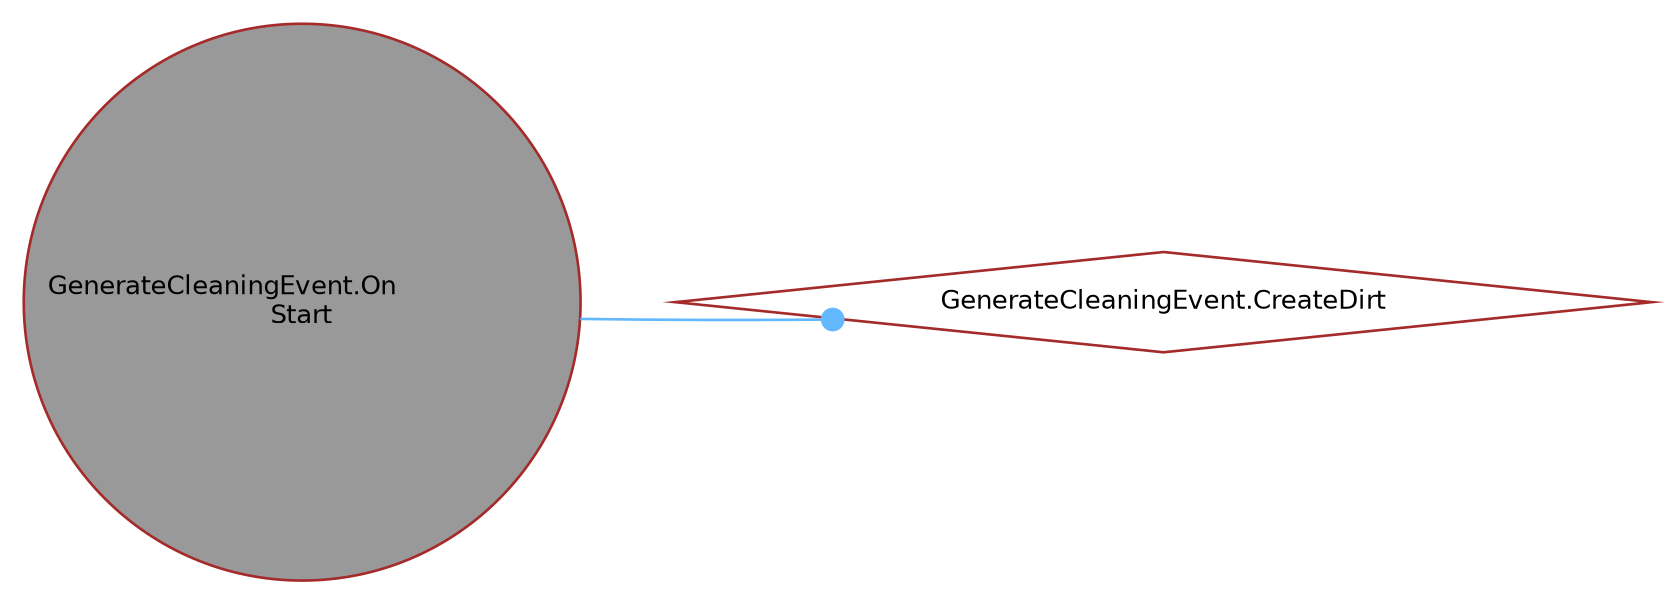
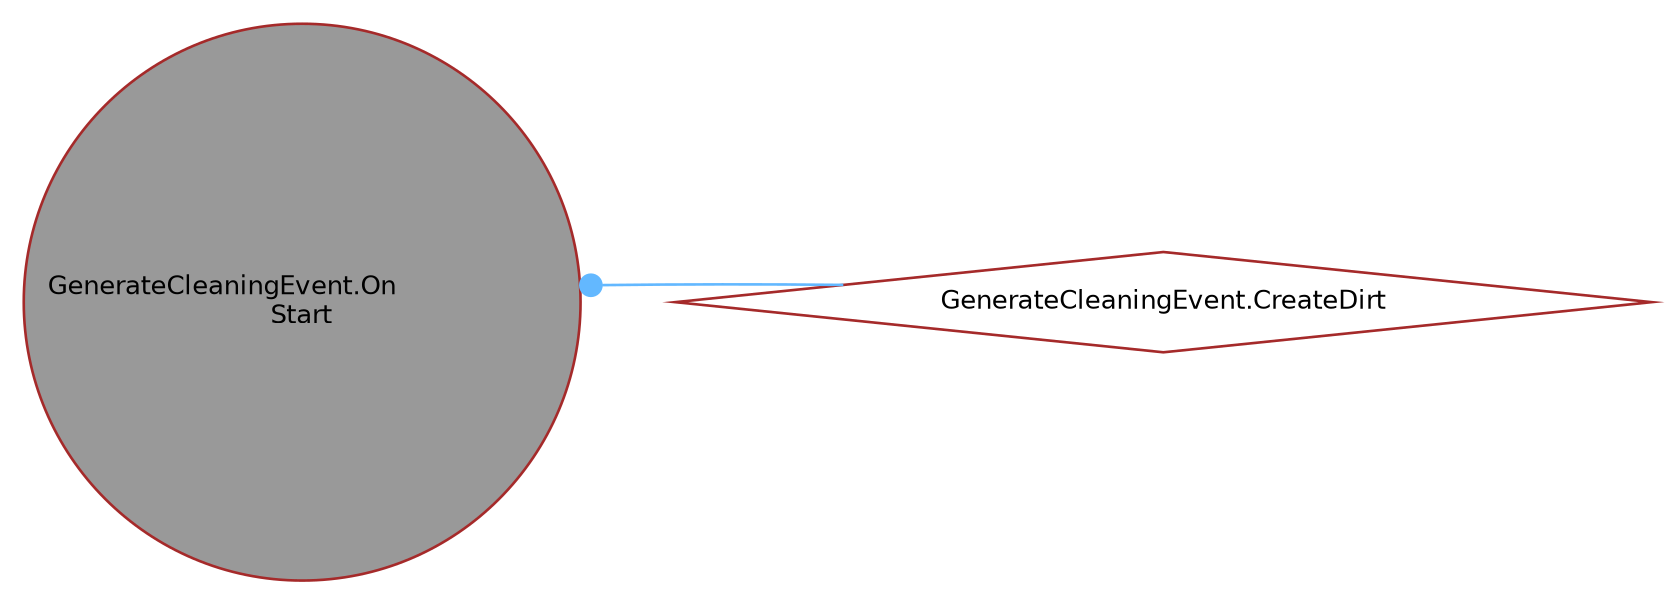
(701, 320) -> (723, 284)
